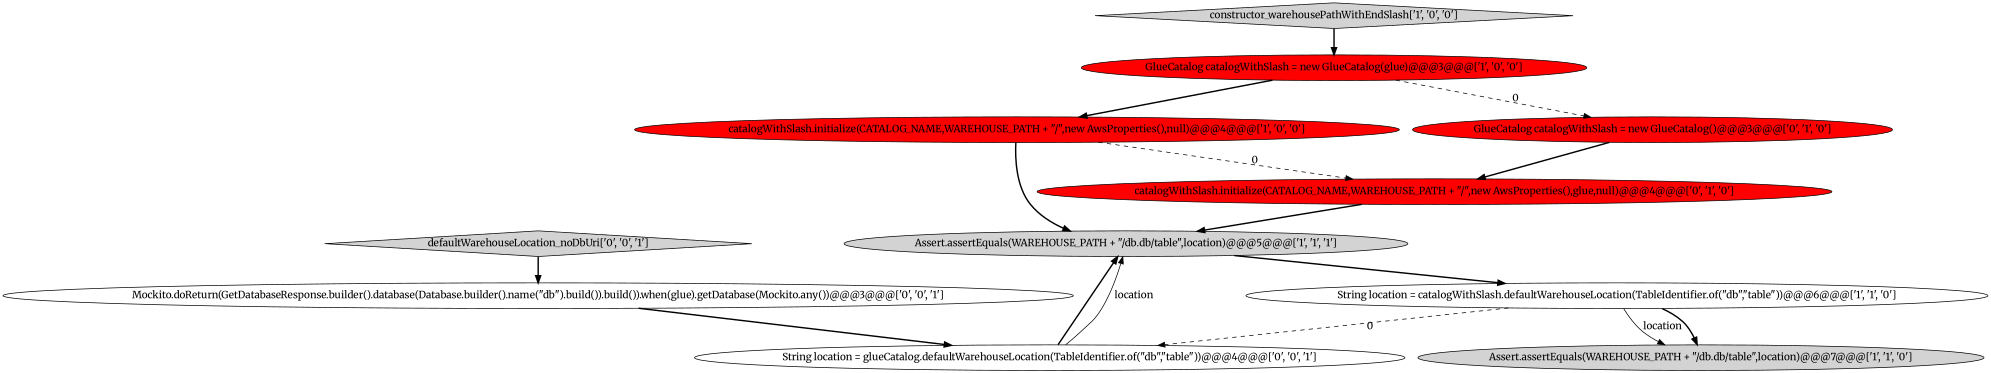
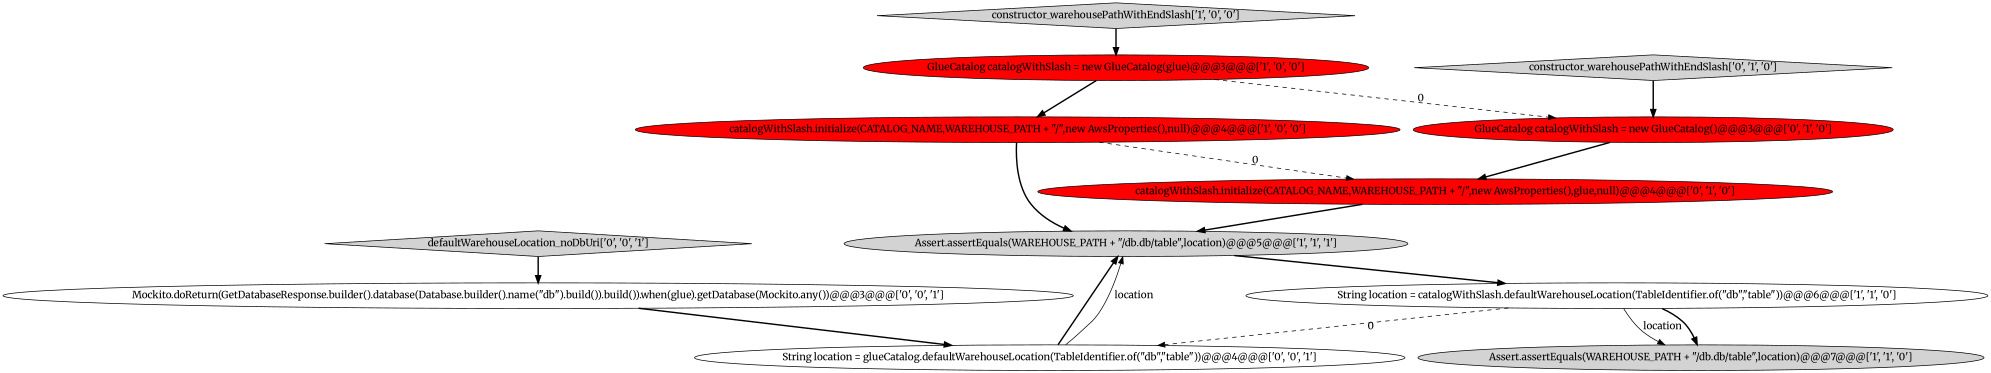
none -> (1653, 68)
